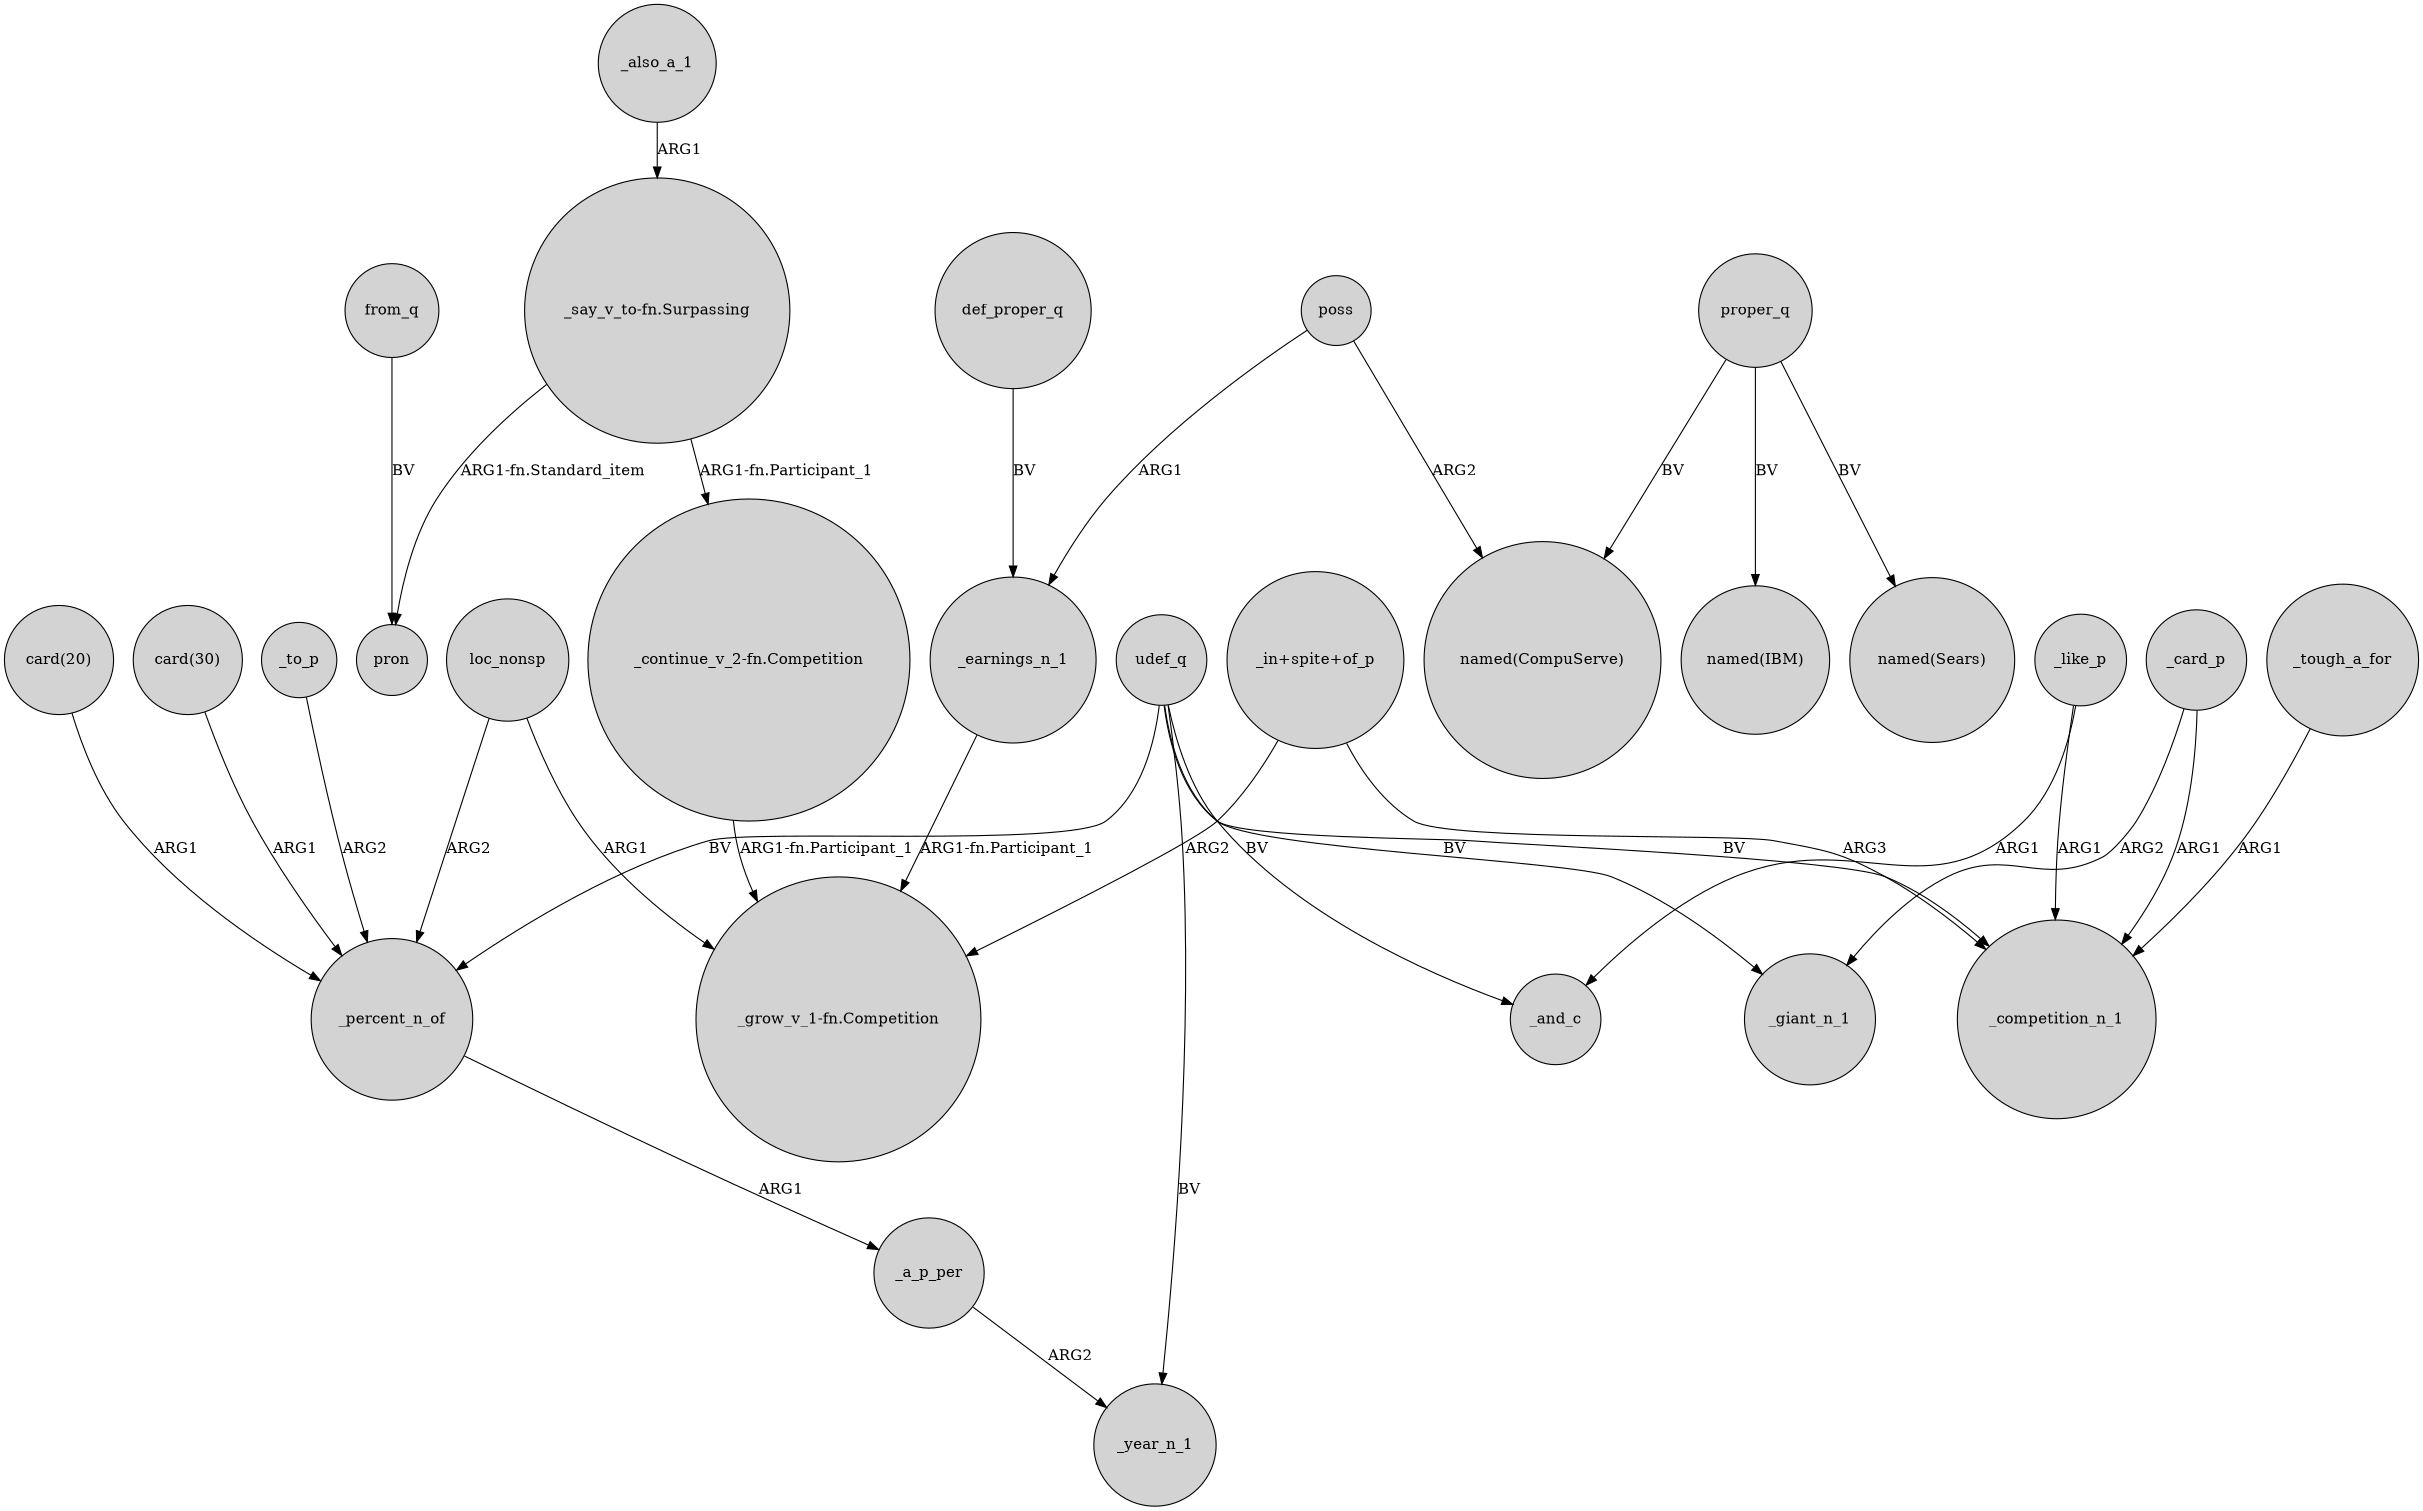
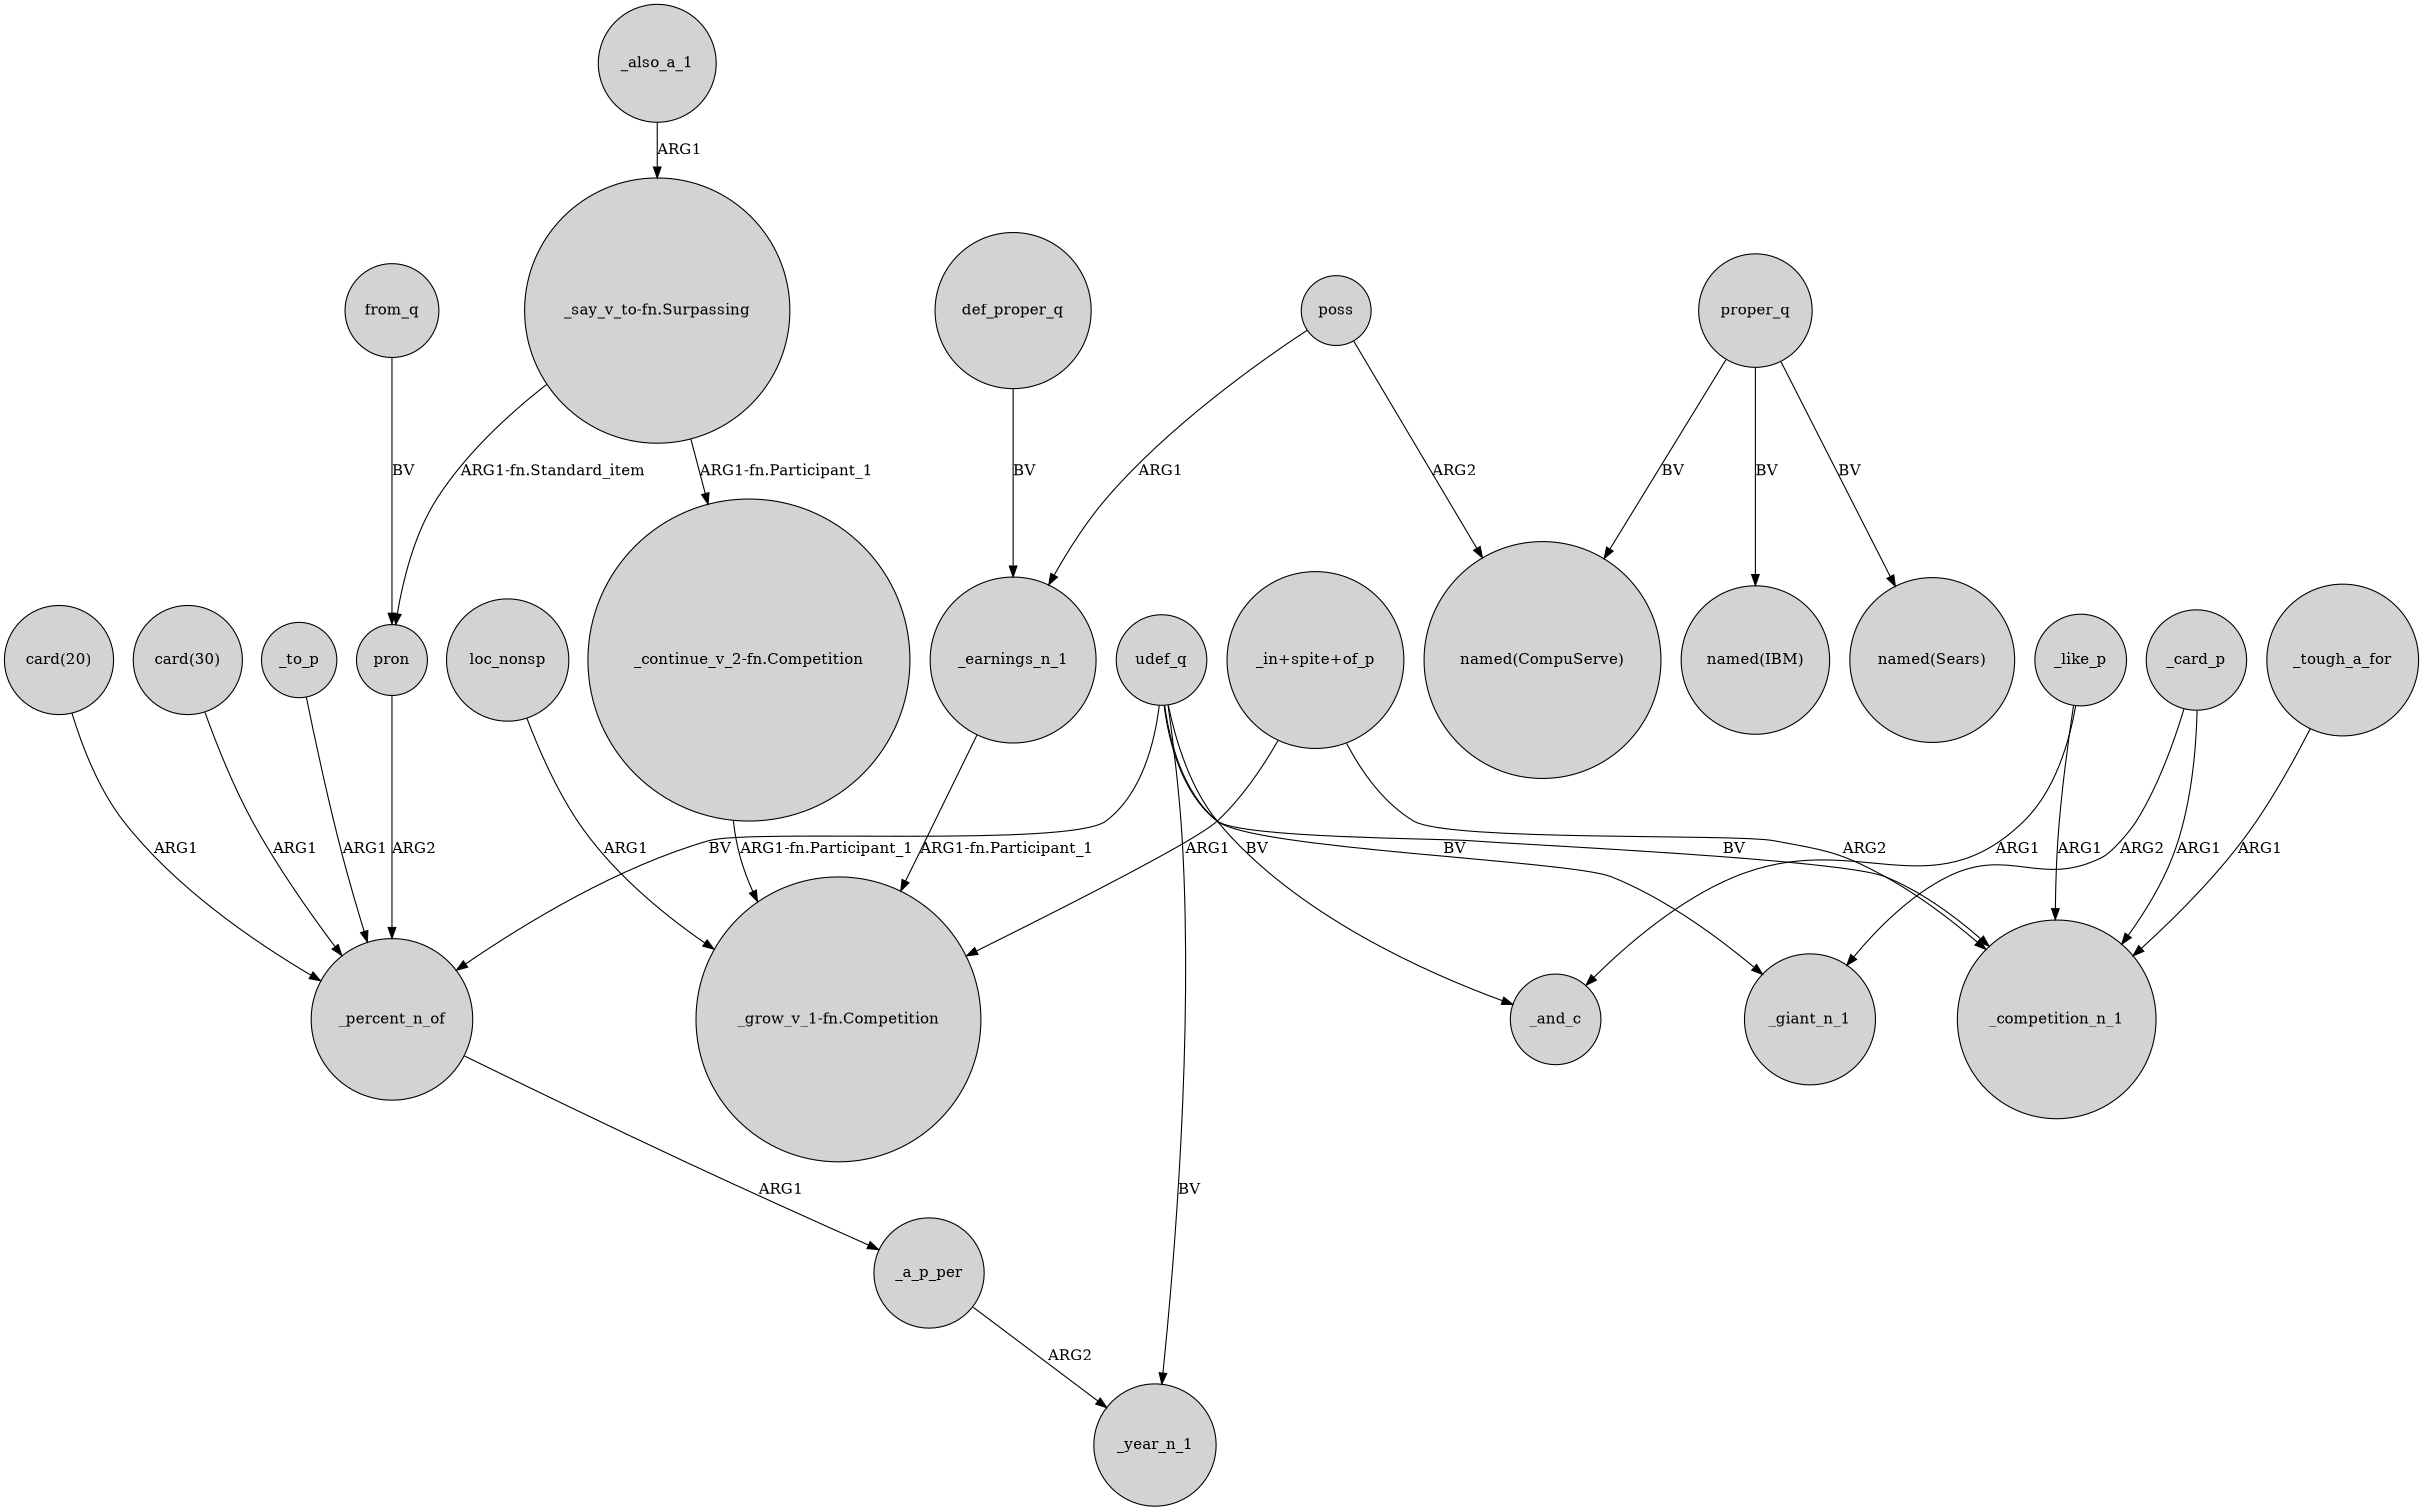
(455, 825) -> (392, 812)
(365, 849) -> (365, 849)
(1208, 849) -> (1208, 849)
(1865, 849) -> (1865, 849)
